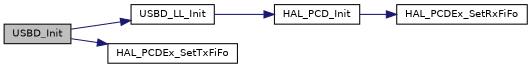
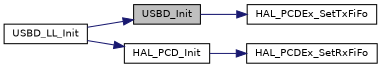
(96, 26) -> (105, 24)
